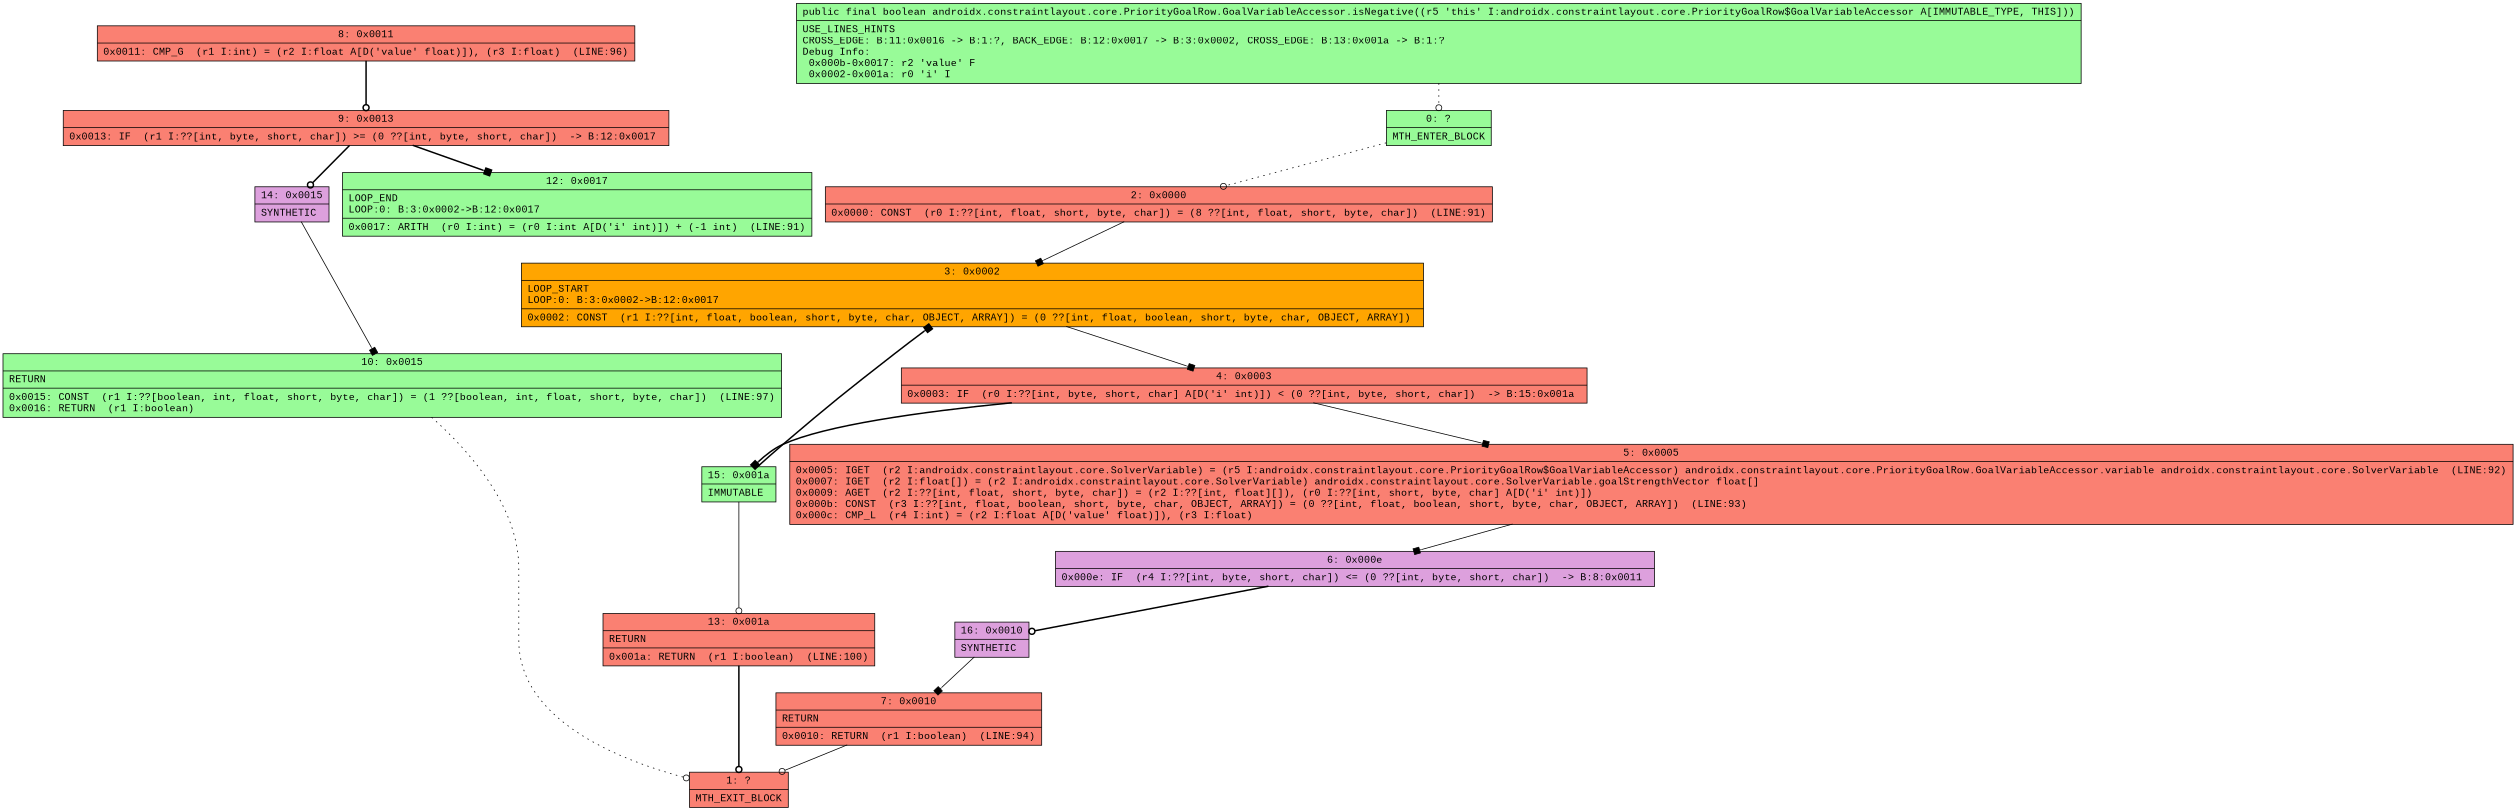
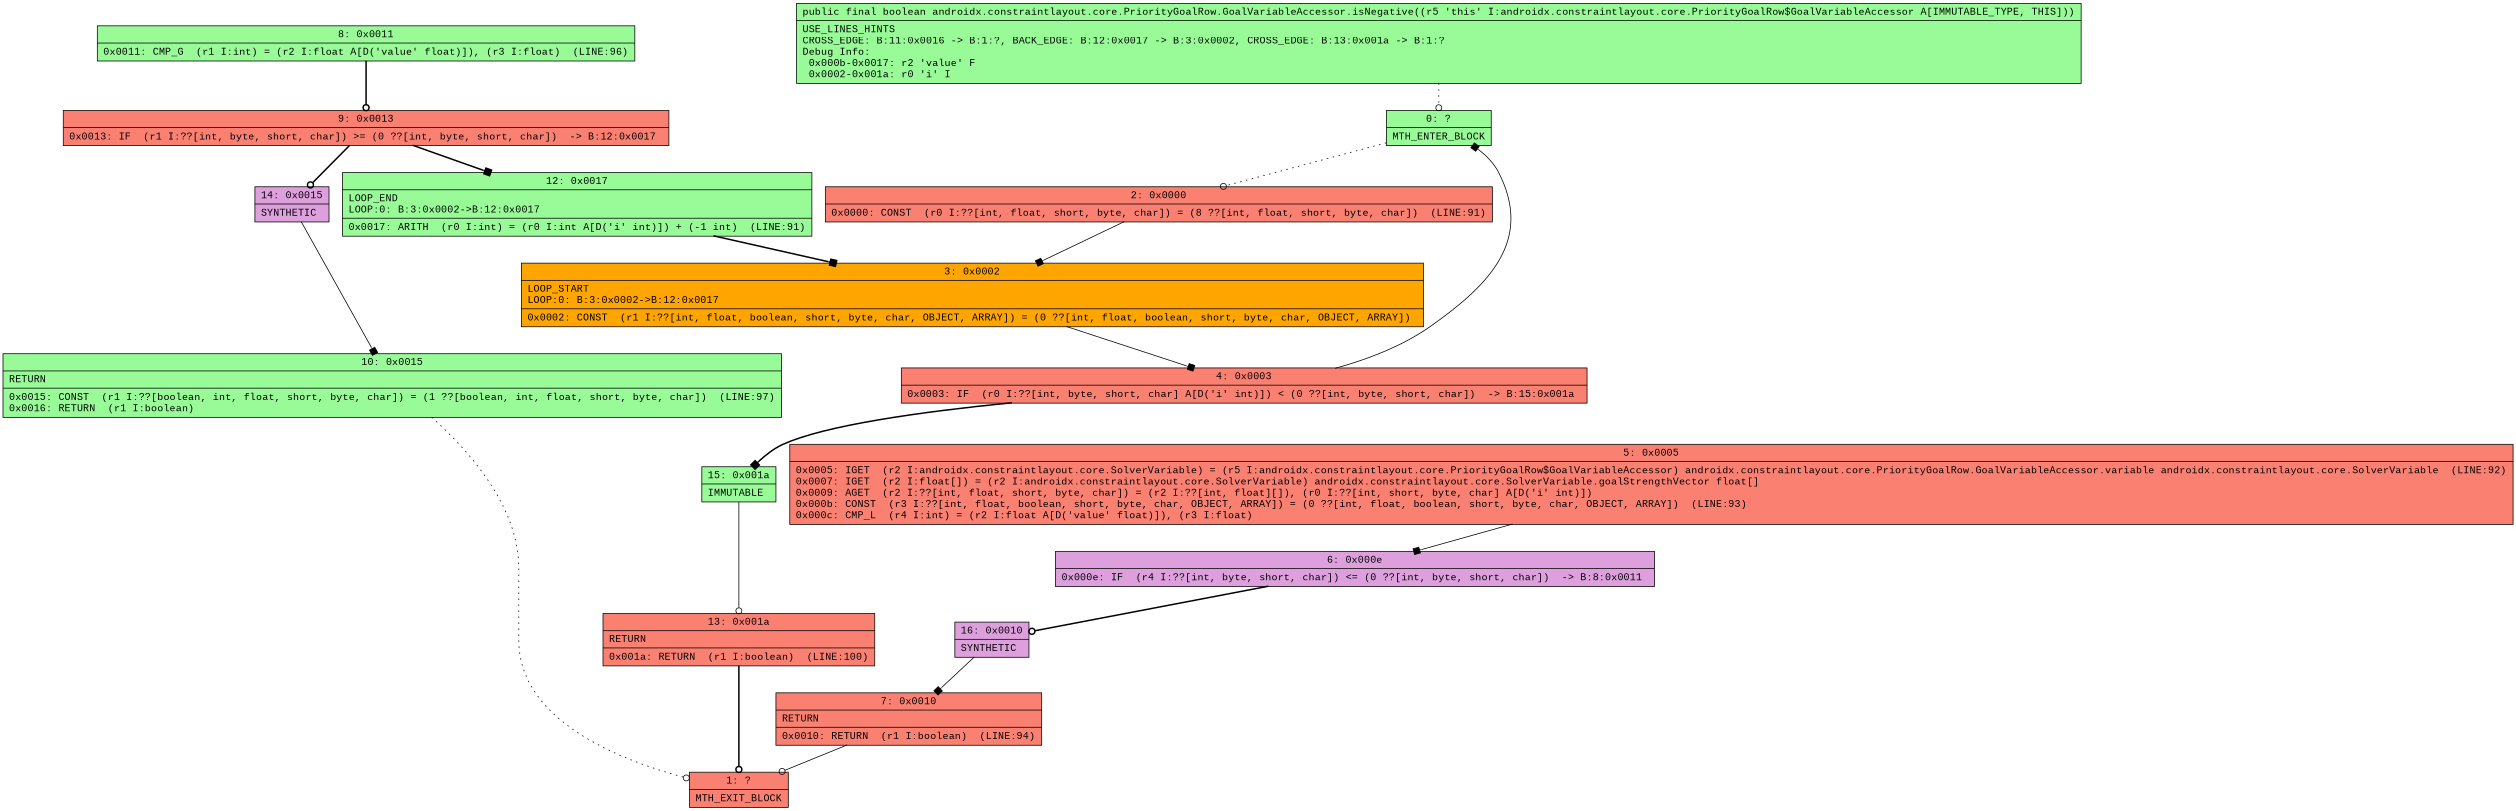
(366, 43) -> (366, 43)
(839, 397) -> (771, 249)
(1397, 423) -> (1474, 291)
